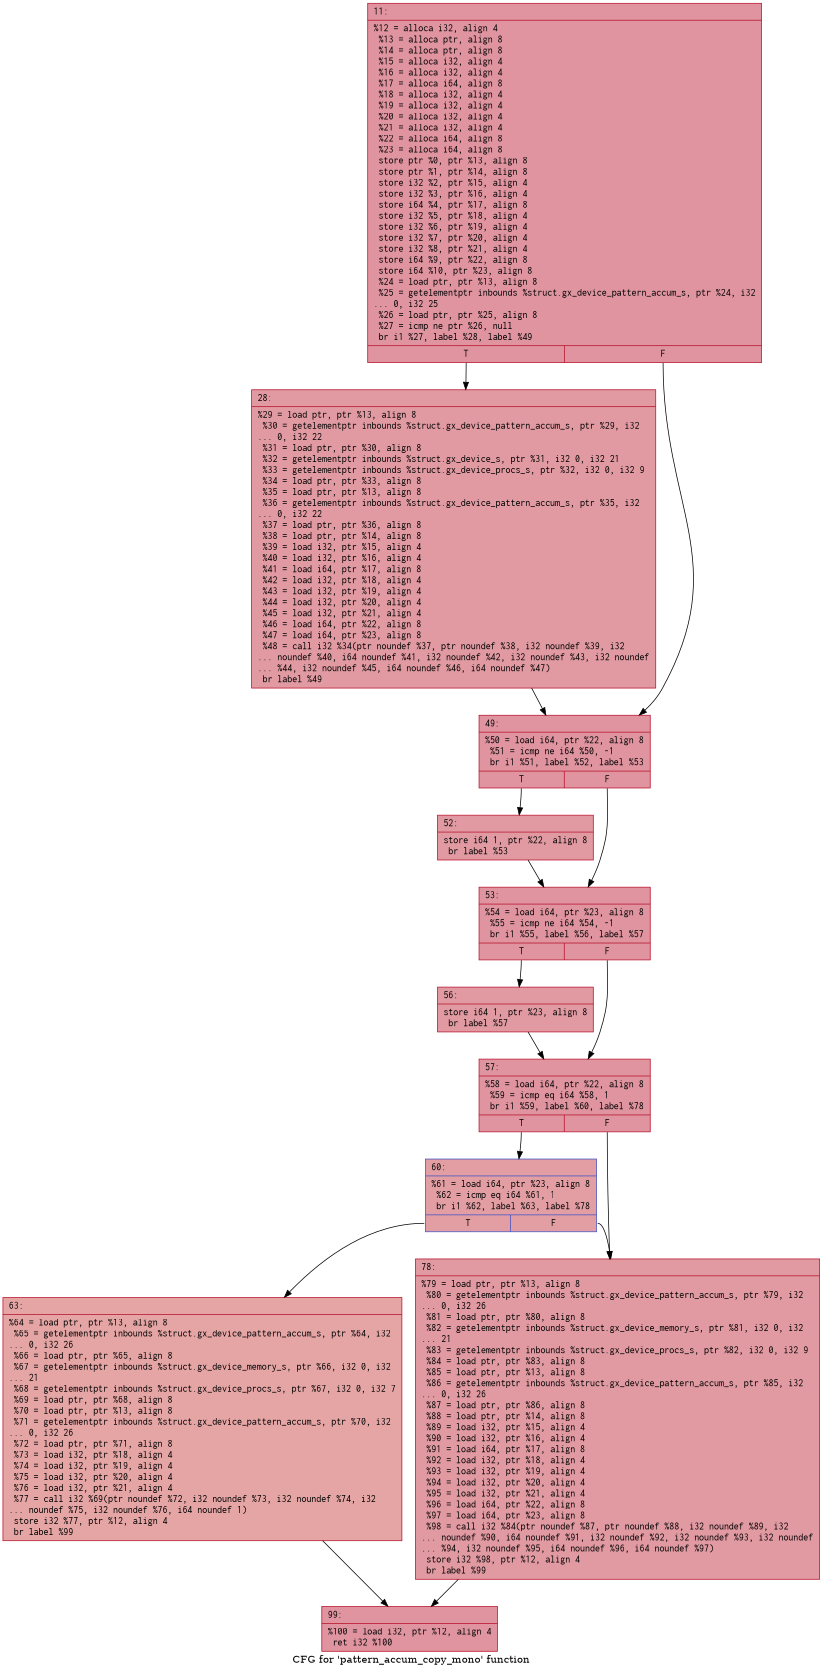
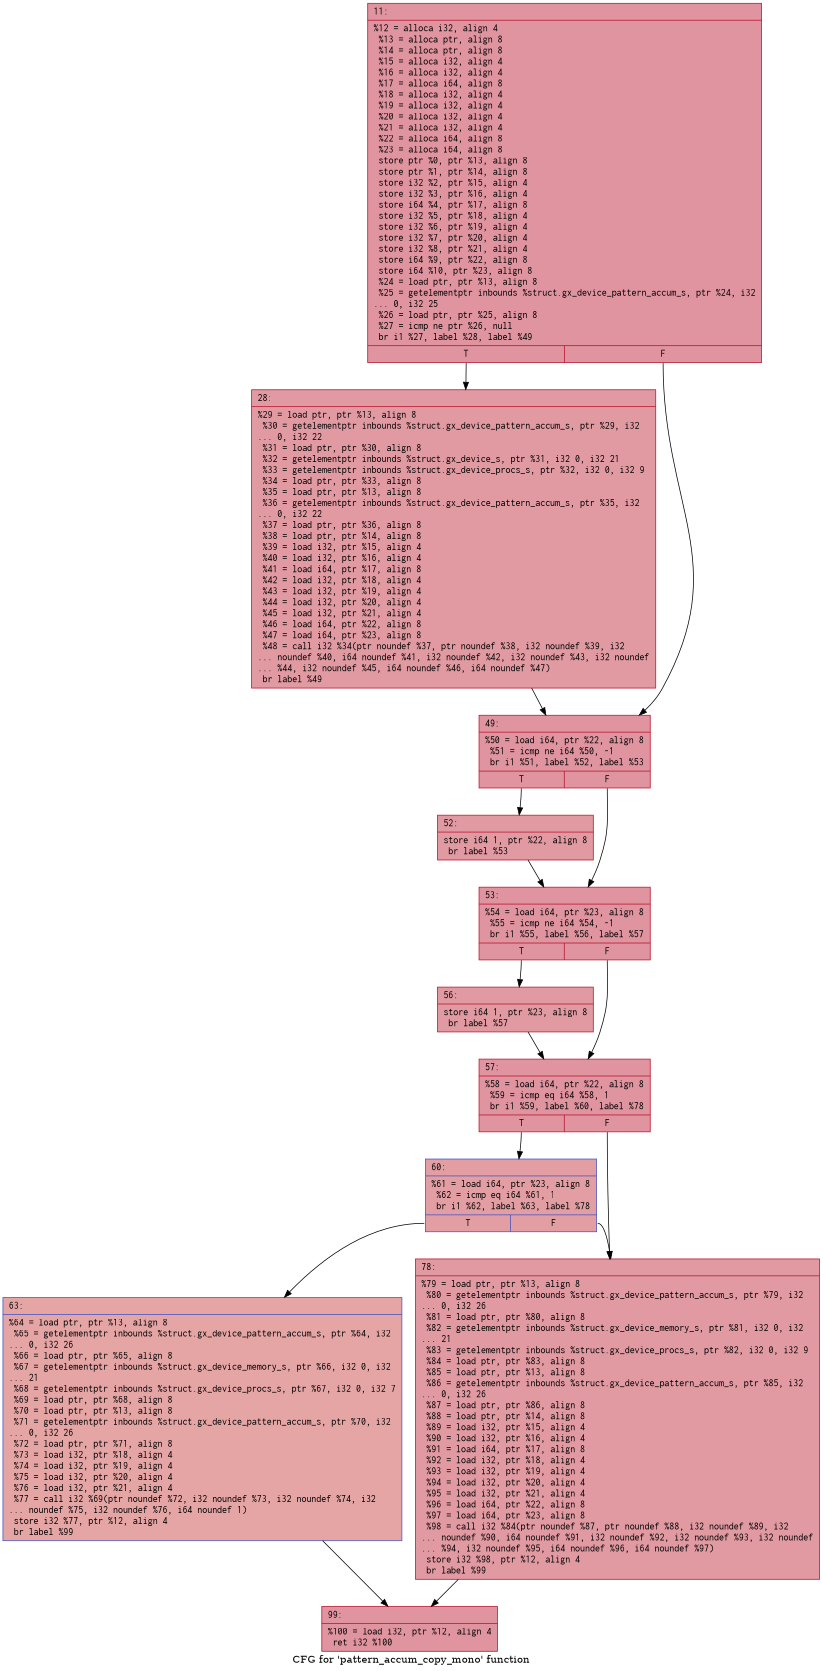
(202, 1419) -> (202, 1419)
